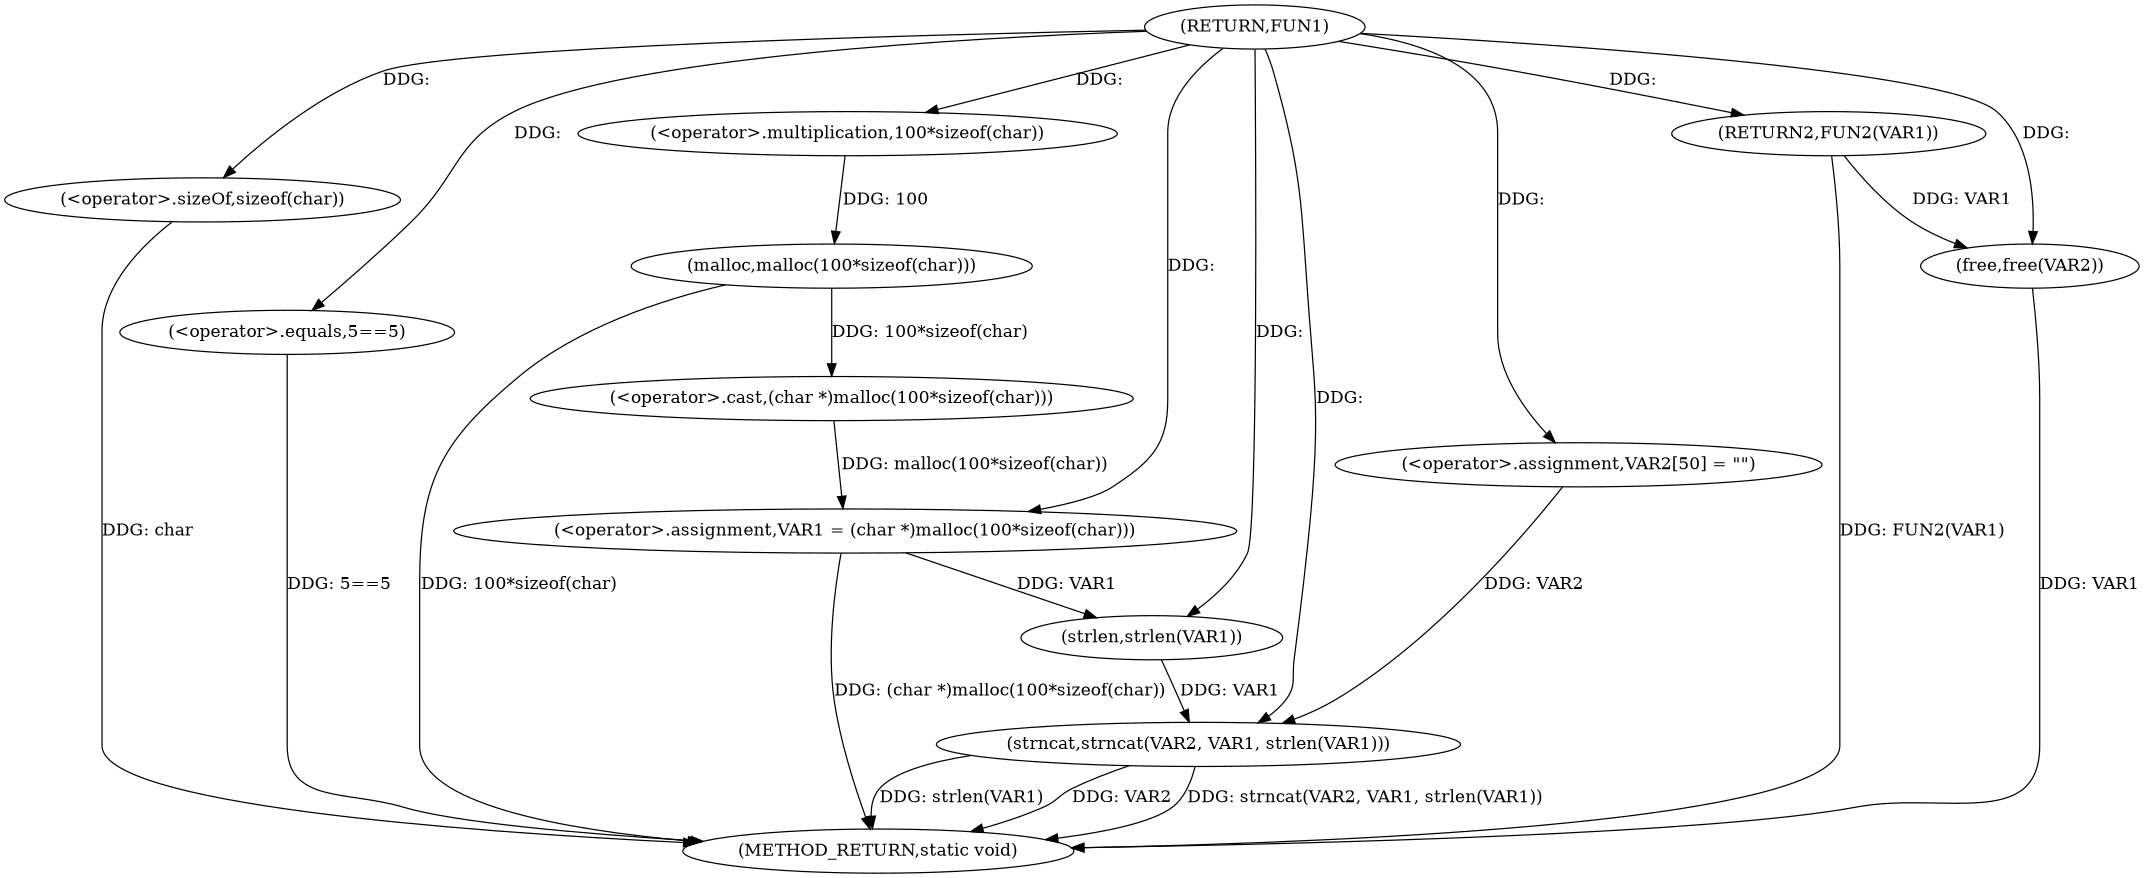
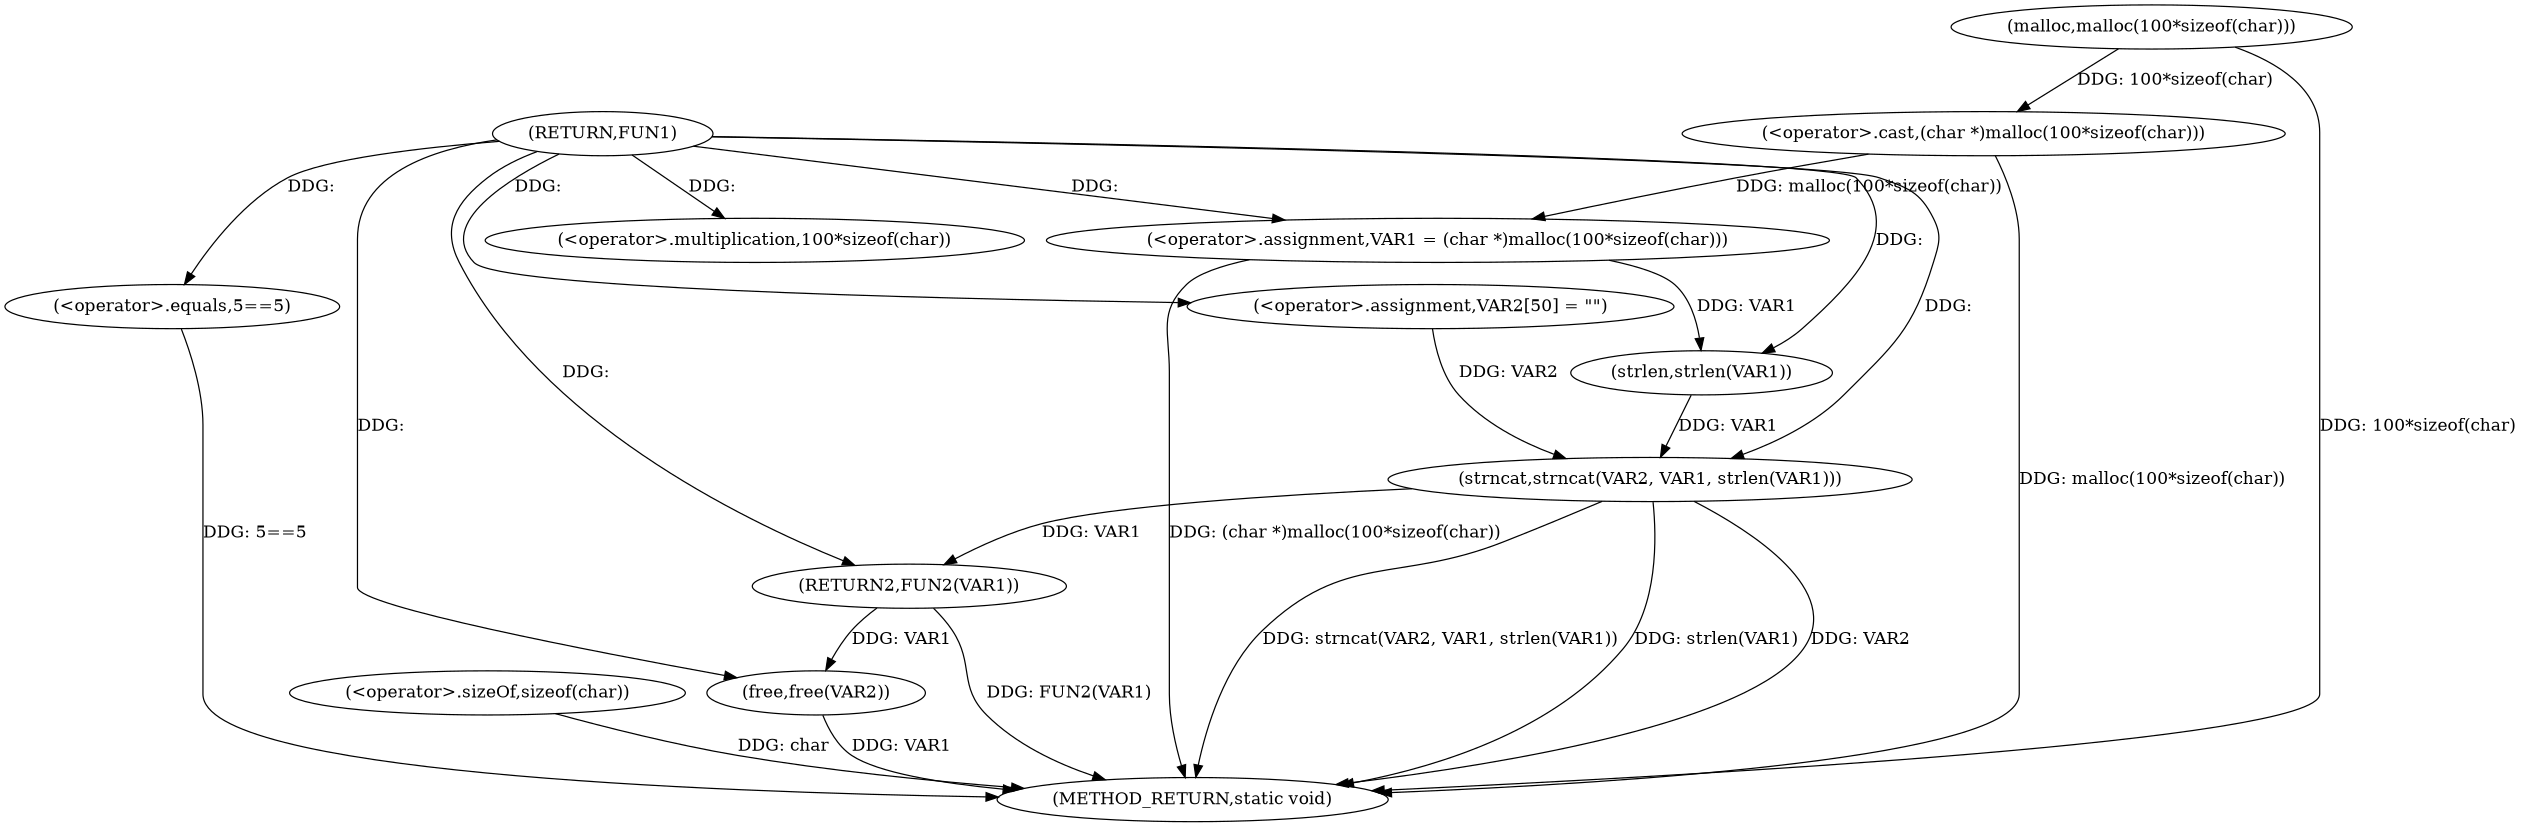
(673, 45) -> none
(840, 194) -> none
none -> (1179, 504)
none -> (1980, 725)
